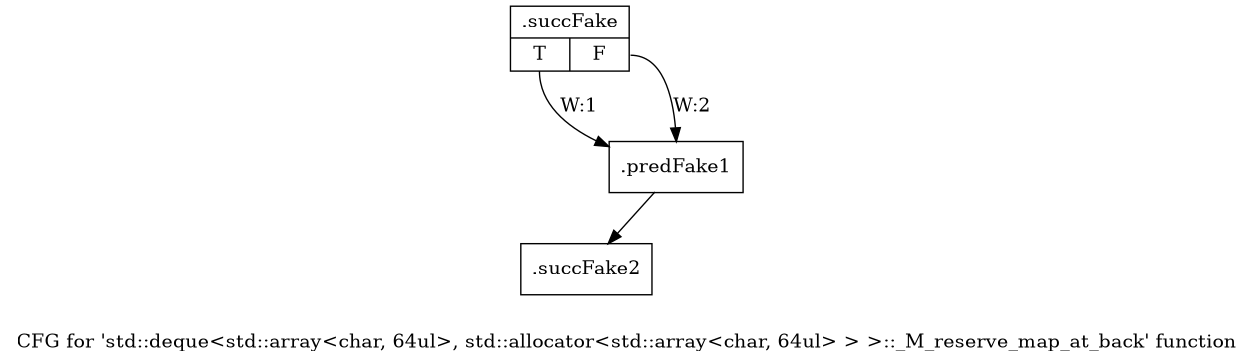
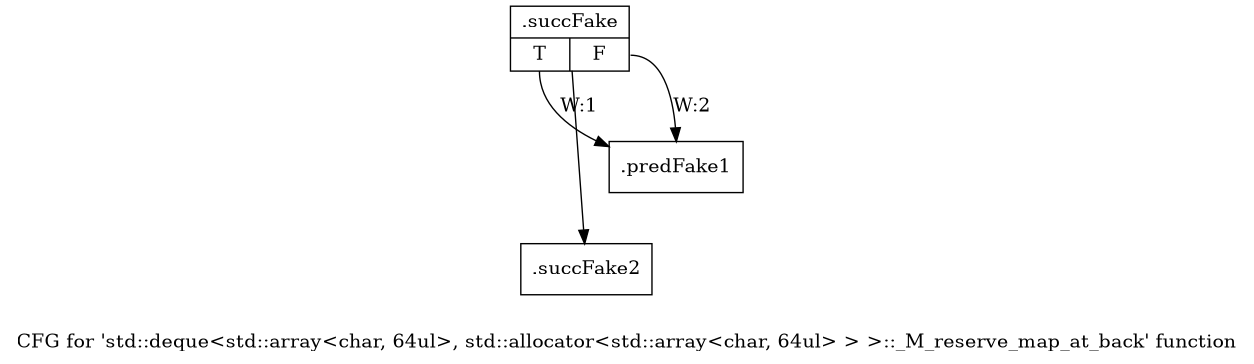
(636, 213) -> (578, 150)
